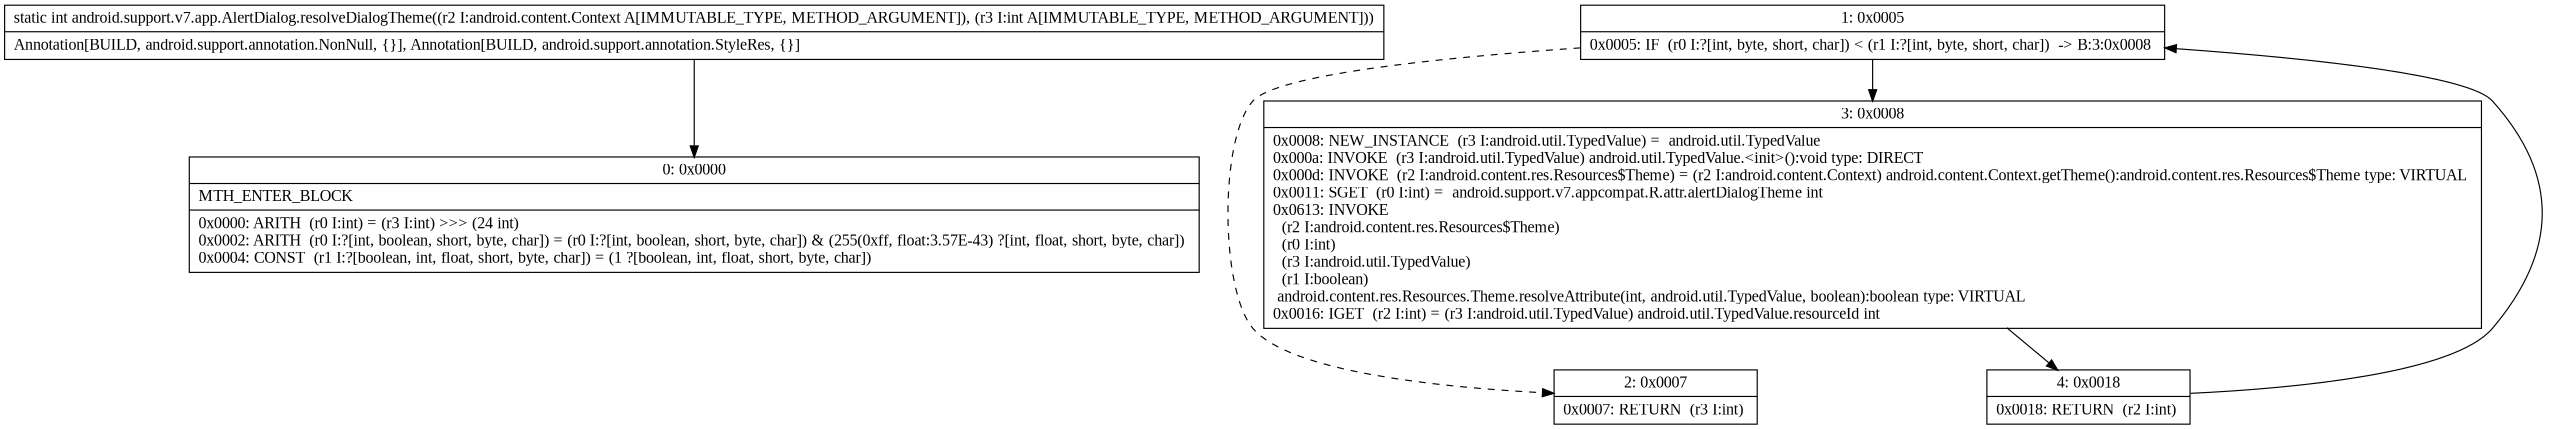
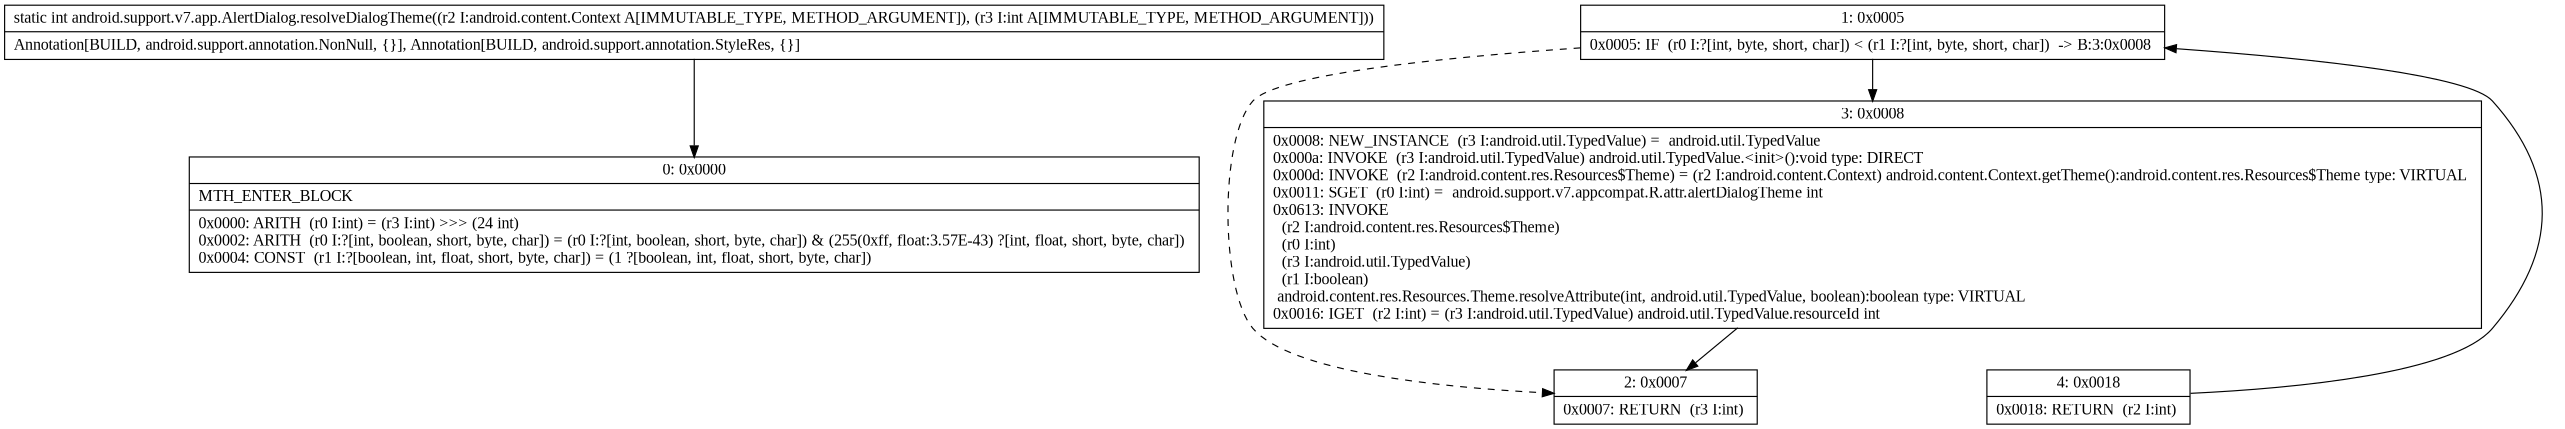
(2028, 345) -> (1717, 345)
